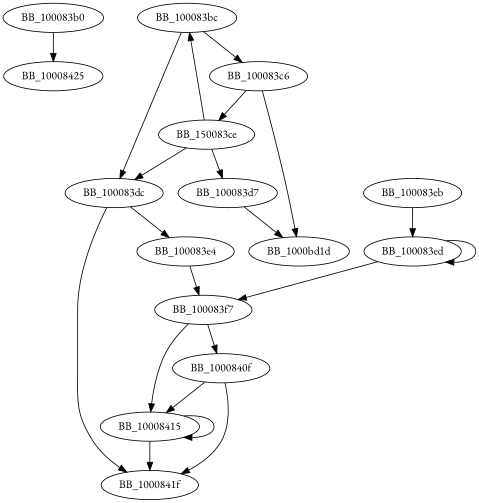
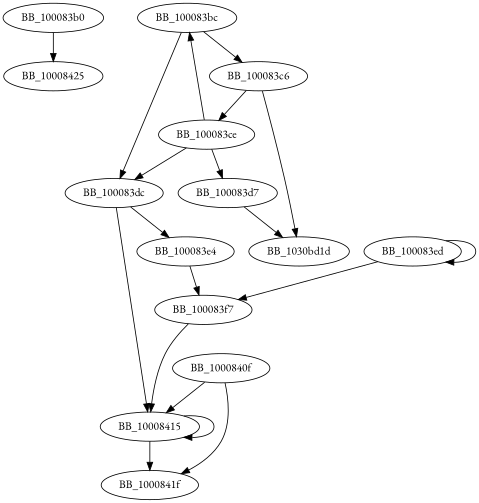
(207, 135) -> (207, 135)
(413, 193) -> none
(299, 251) -> (299, 251)
(211, 335) -> none
(78, 342) -> (131, 306)
